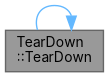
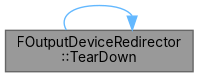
(54, 51) -> (99, 51)
